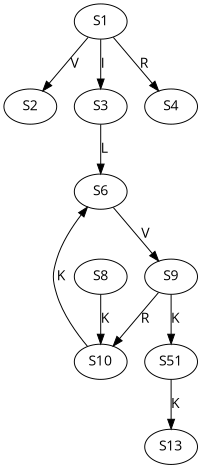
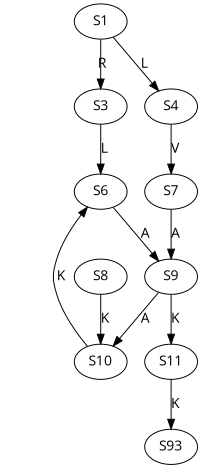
(103, 64) -> (103, 64)
(145, 64) -> (145, 64)
(30, 107) -> none
none -> (171, 192)
(146, 234) -> (146, 234)
(146, 319) -> (146, 319)
(171, 362) -> (171, 362)
(171, 447) -> (171, 447)
